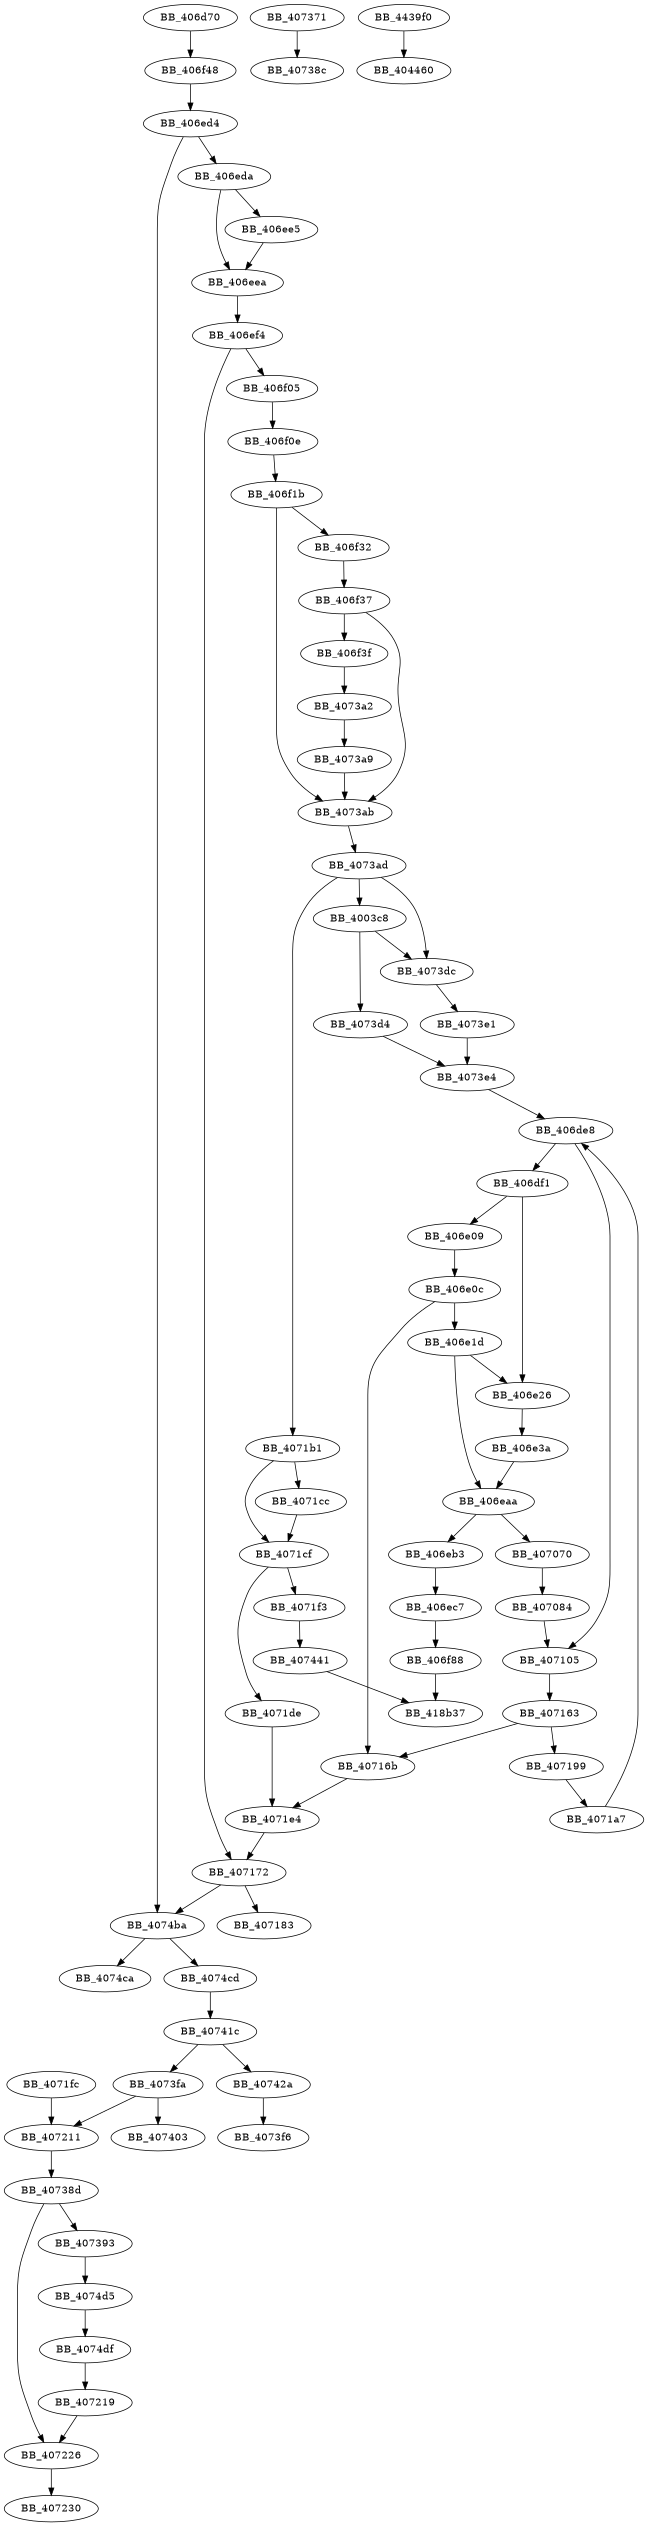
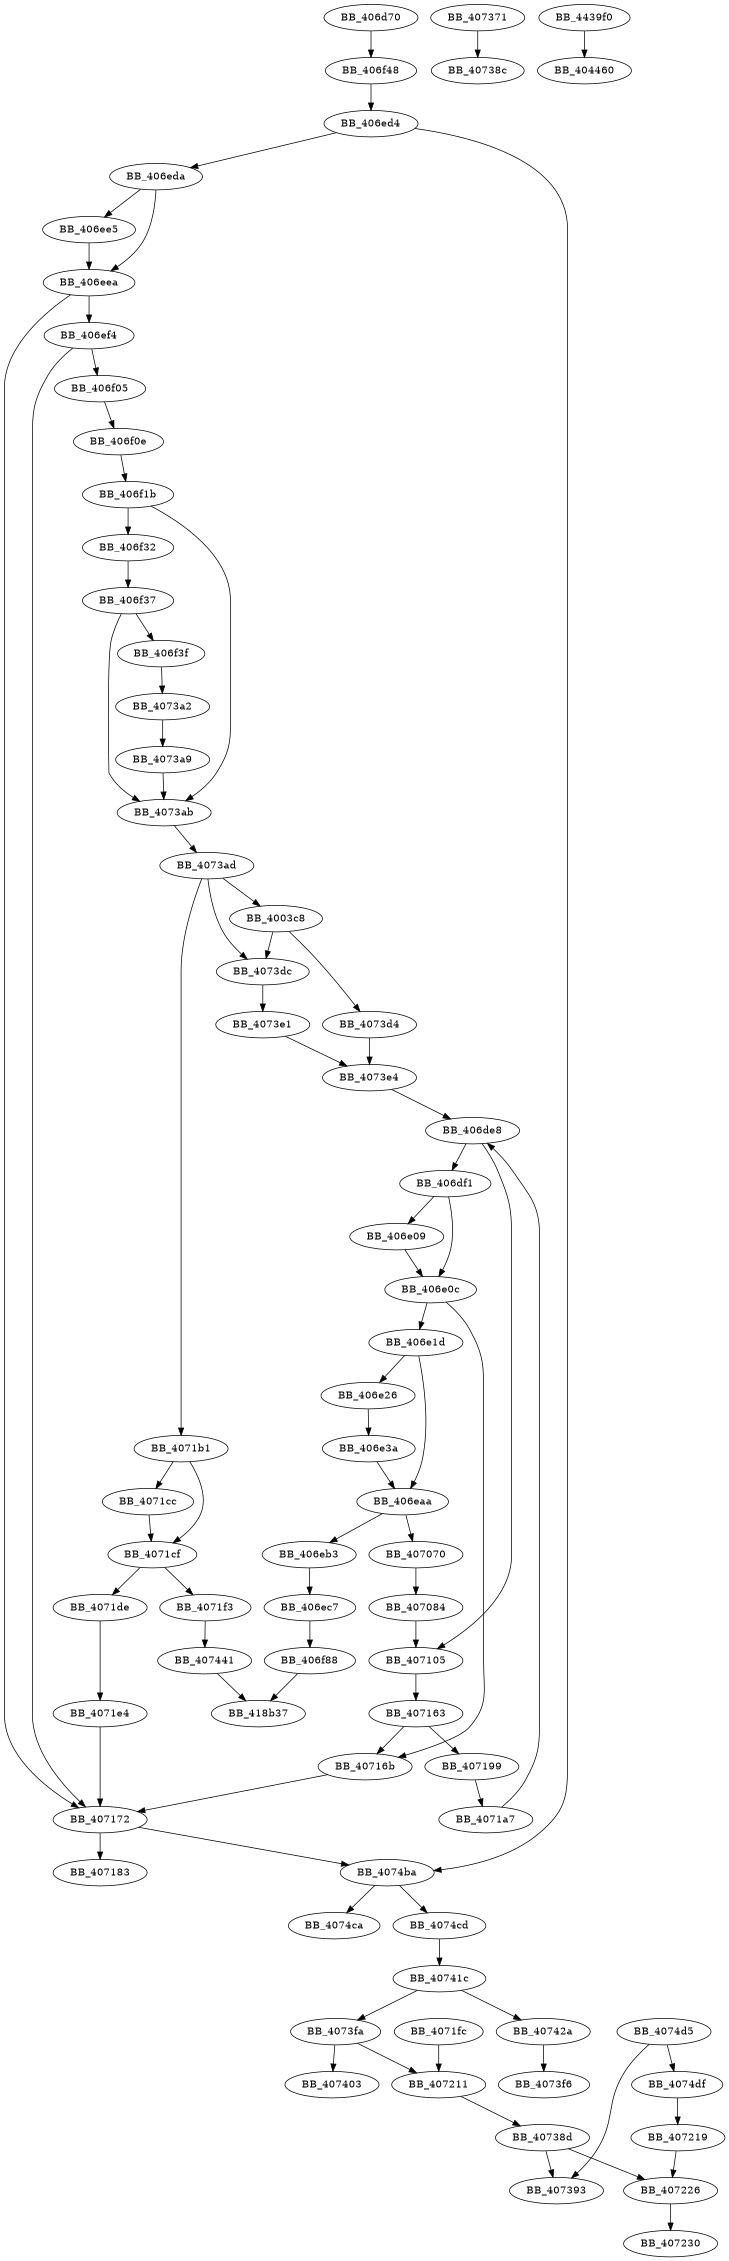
none -> (4, 1050)
(522, 1286) -> (452, 1234)
(323, 1791) -> (236, 1792)
(85, 2267) -> (611, 2108)
